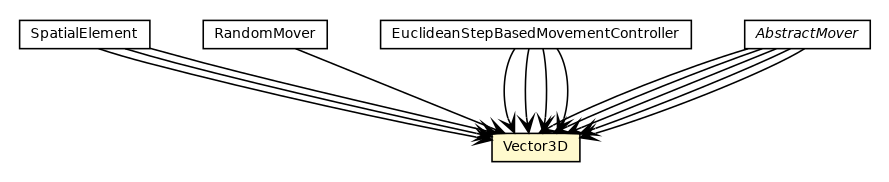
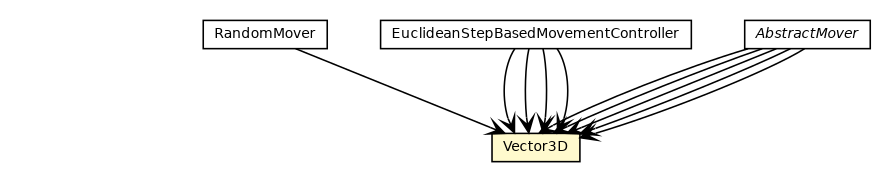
(84, 35) -> none
